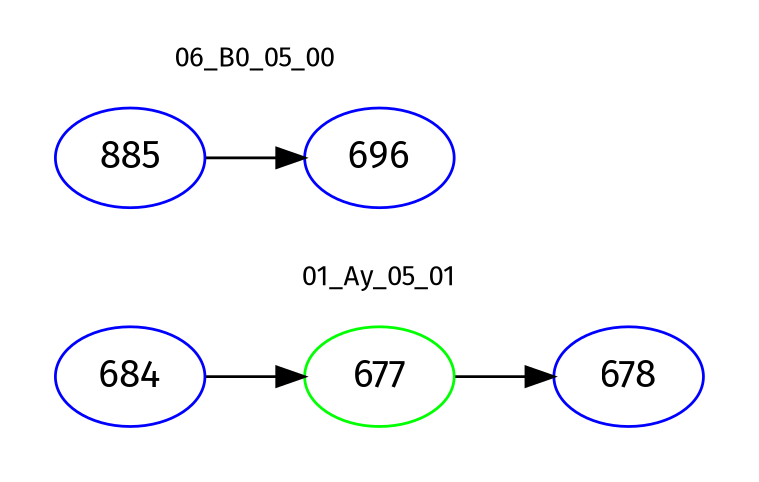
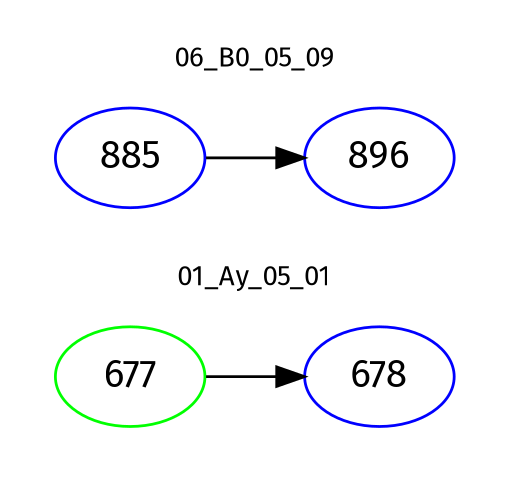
(255, 60) -> (255, 60)
(379, 158) -> (379, 158)
(130, 377) -> none
